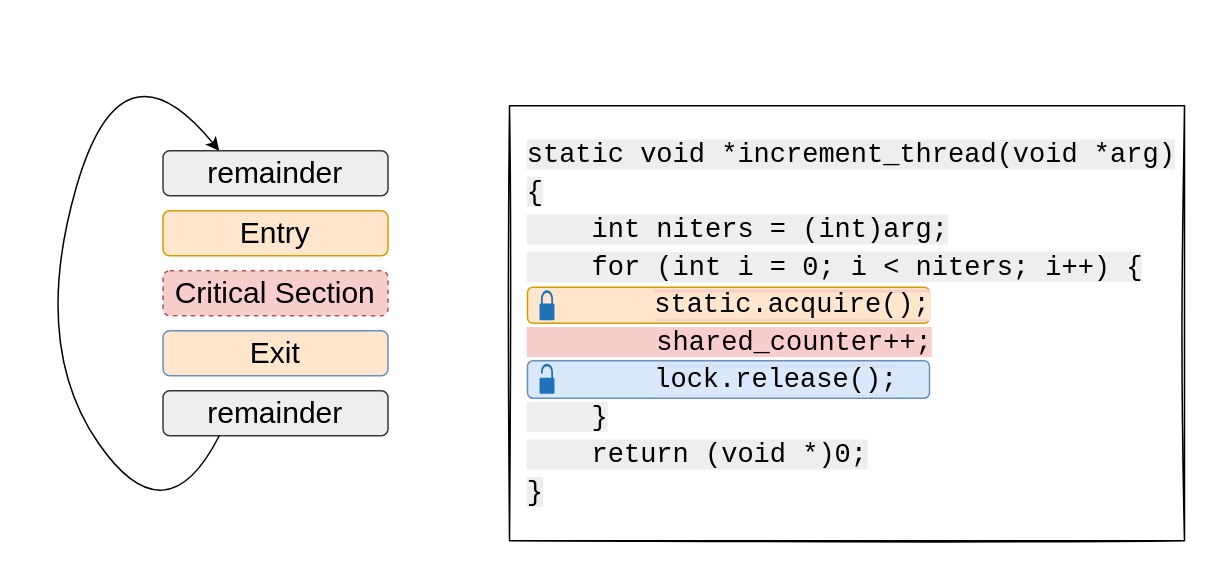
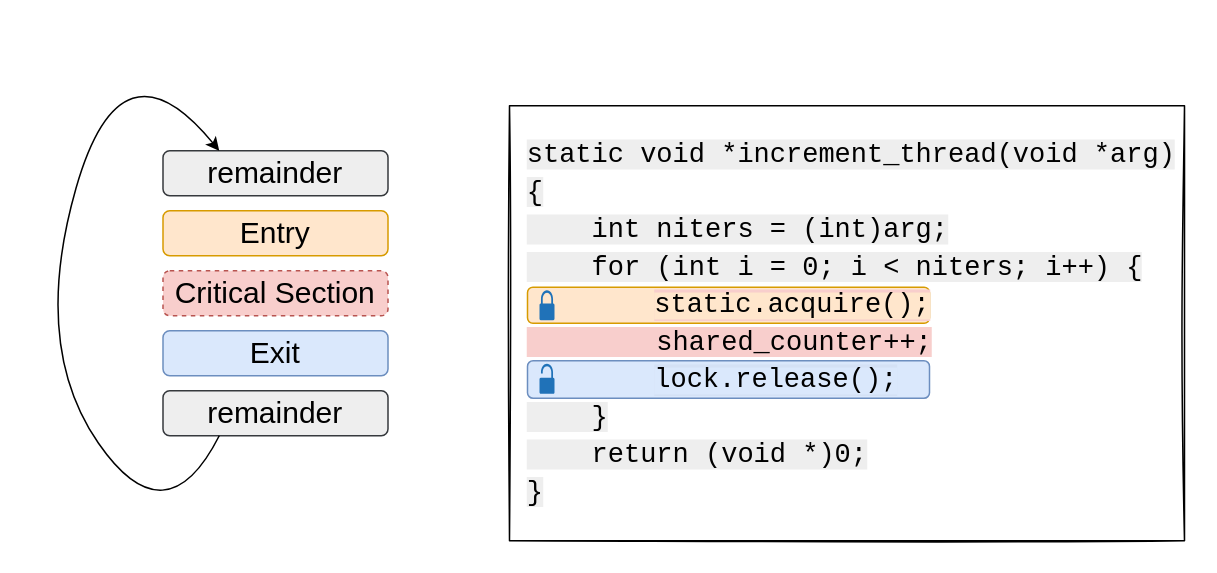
(275, 353) -> (275, 353)
